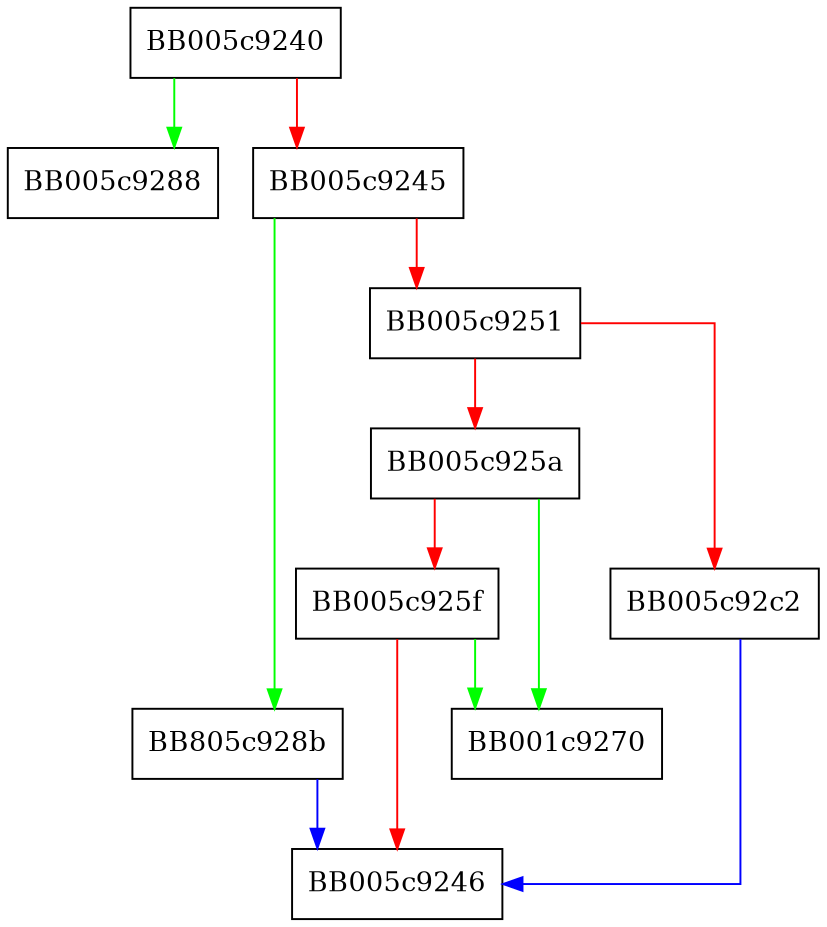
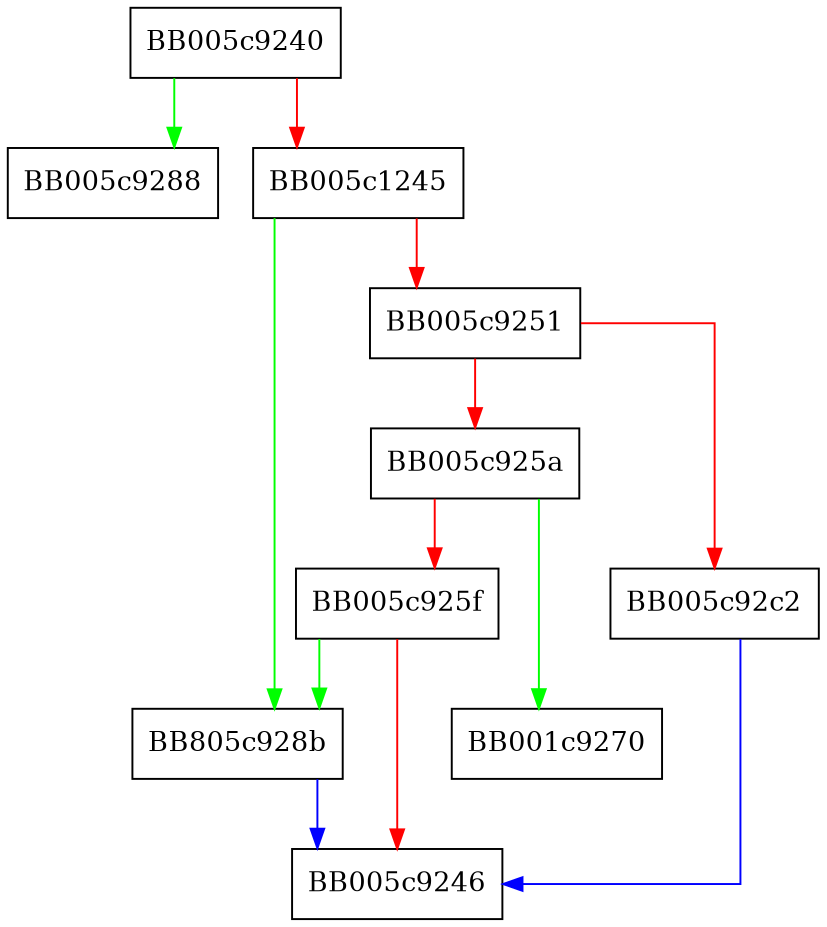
(358, 183) -> (358, 183)
(475, 664) -> (319, 664)
